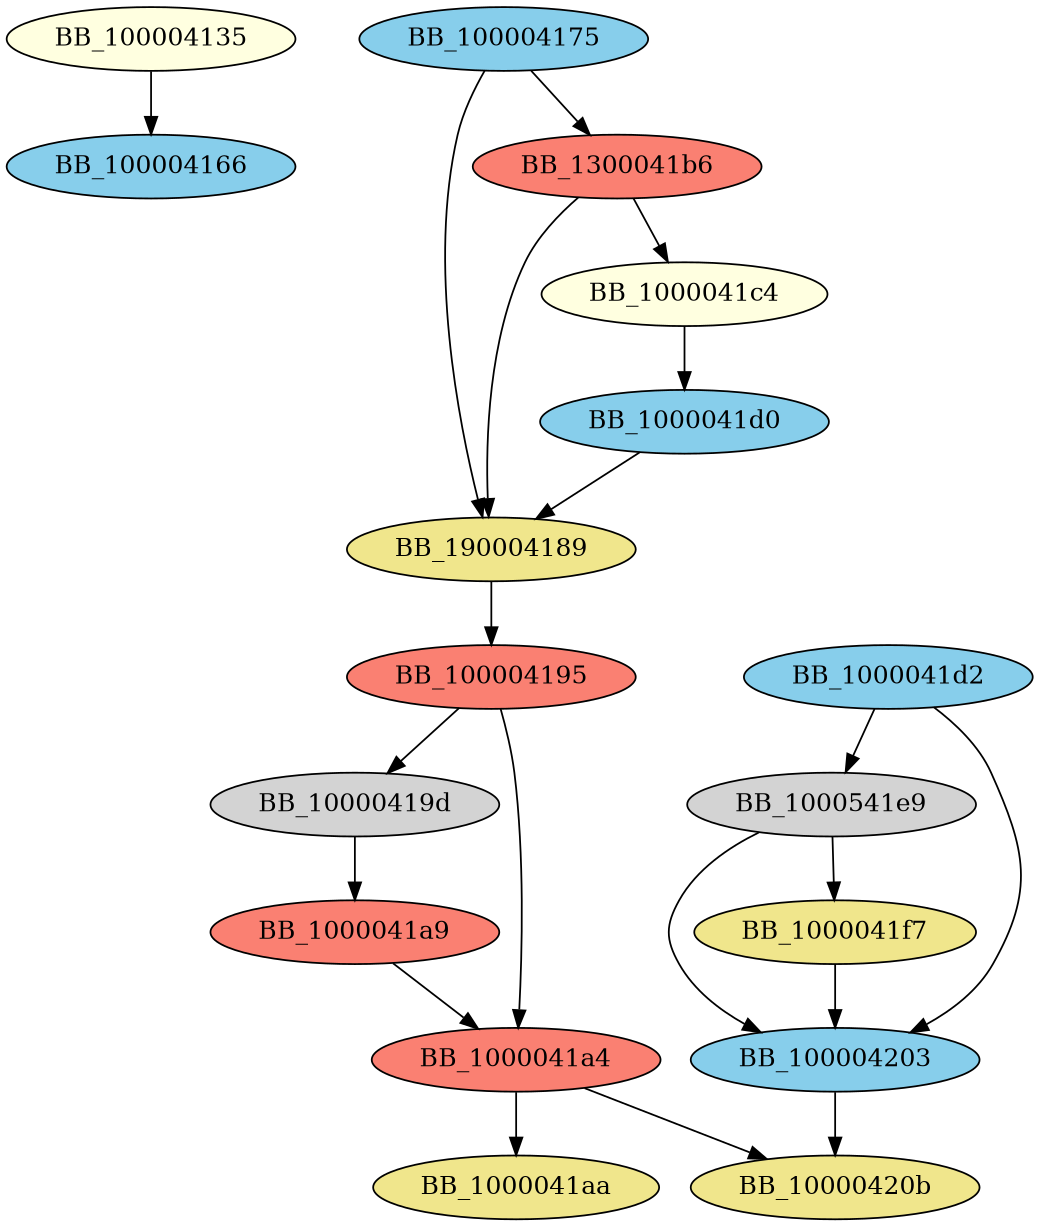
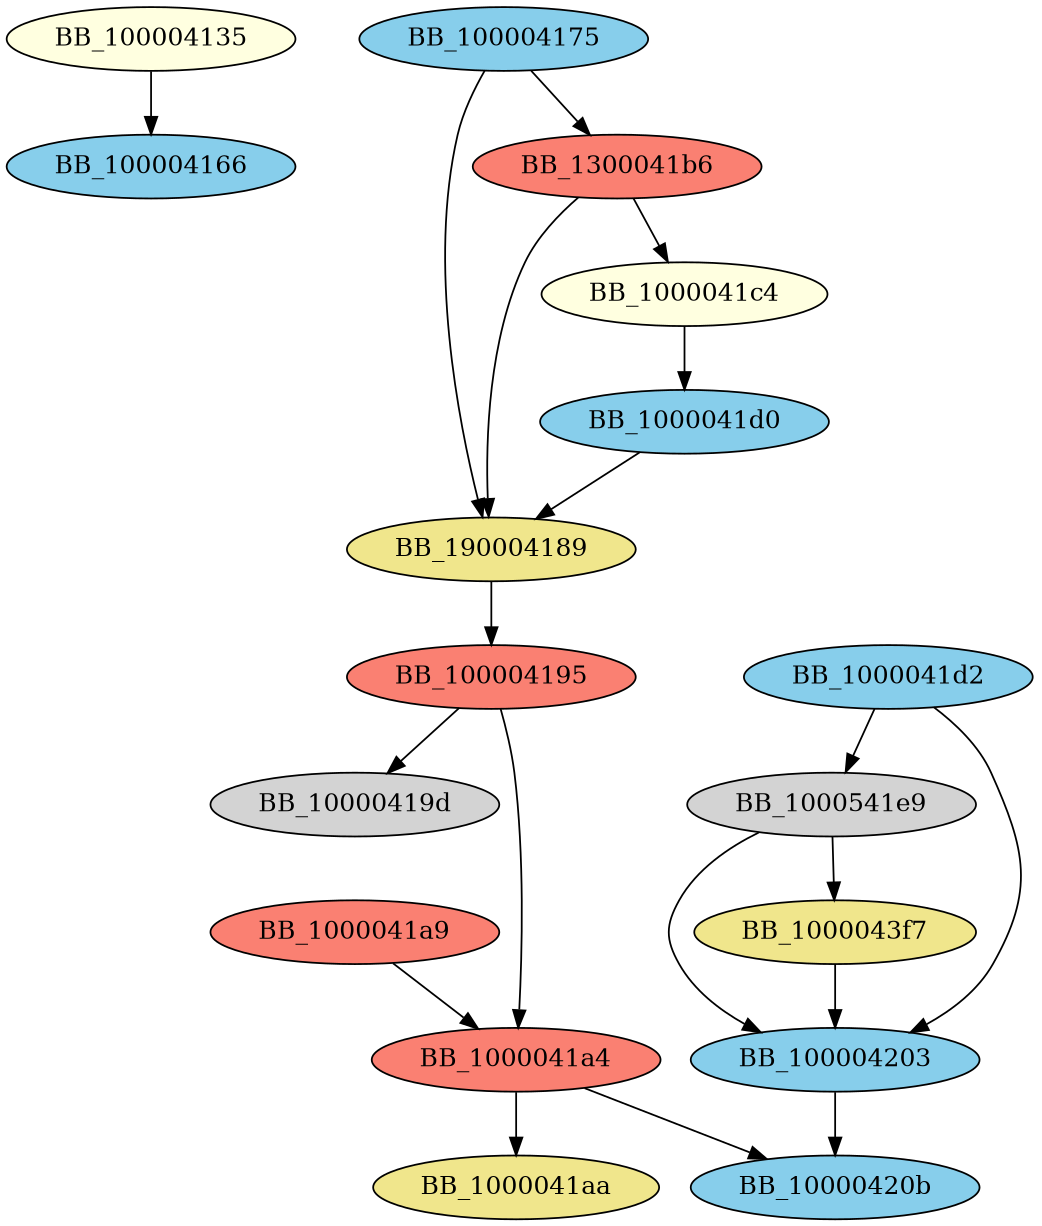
(355, 860) -> none
(835, 932) -> (835, 932)
(835, 1187) -> (835, 1187)
